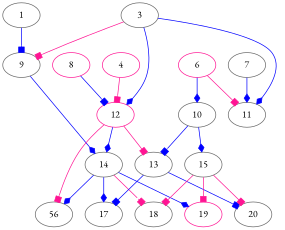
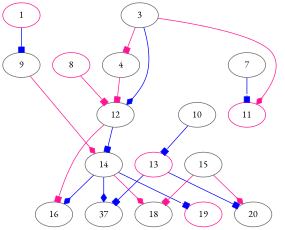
(21, 15) -> (21, 15)
(241, 36) -> (241, 36)
(83, 38) -> (132, 37)
(121, 65) -> (121, 65)
(197, 65) -> none
(247, 86) -> (247, 86)
(91, 87) -> (91, 87)
(60, 112) -> (60, 112)
(116, 115) -> (116, 115)
(247, 115) -> (247, 115)
(200, 135) -> none
(110, 136) -> (110, 136)
(132, 137) -> none
(154, 165) -> (154, 165)
(203, 185) -> none
(126, 186) -> (126, 186)
(226, 187) -> (226, 187)
(150, 188) -> (150, 188)
(54, 214) -> (54, 214)
(104, 214) -> (104, 214)
